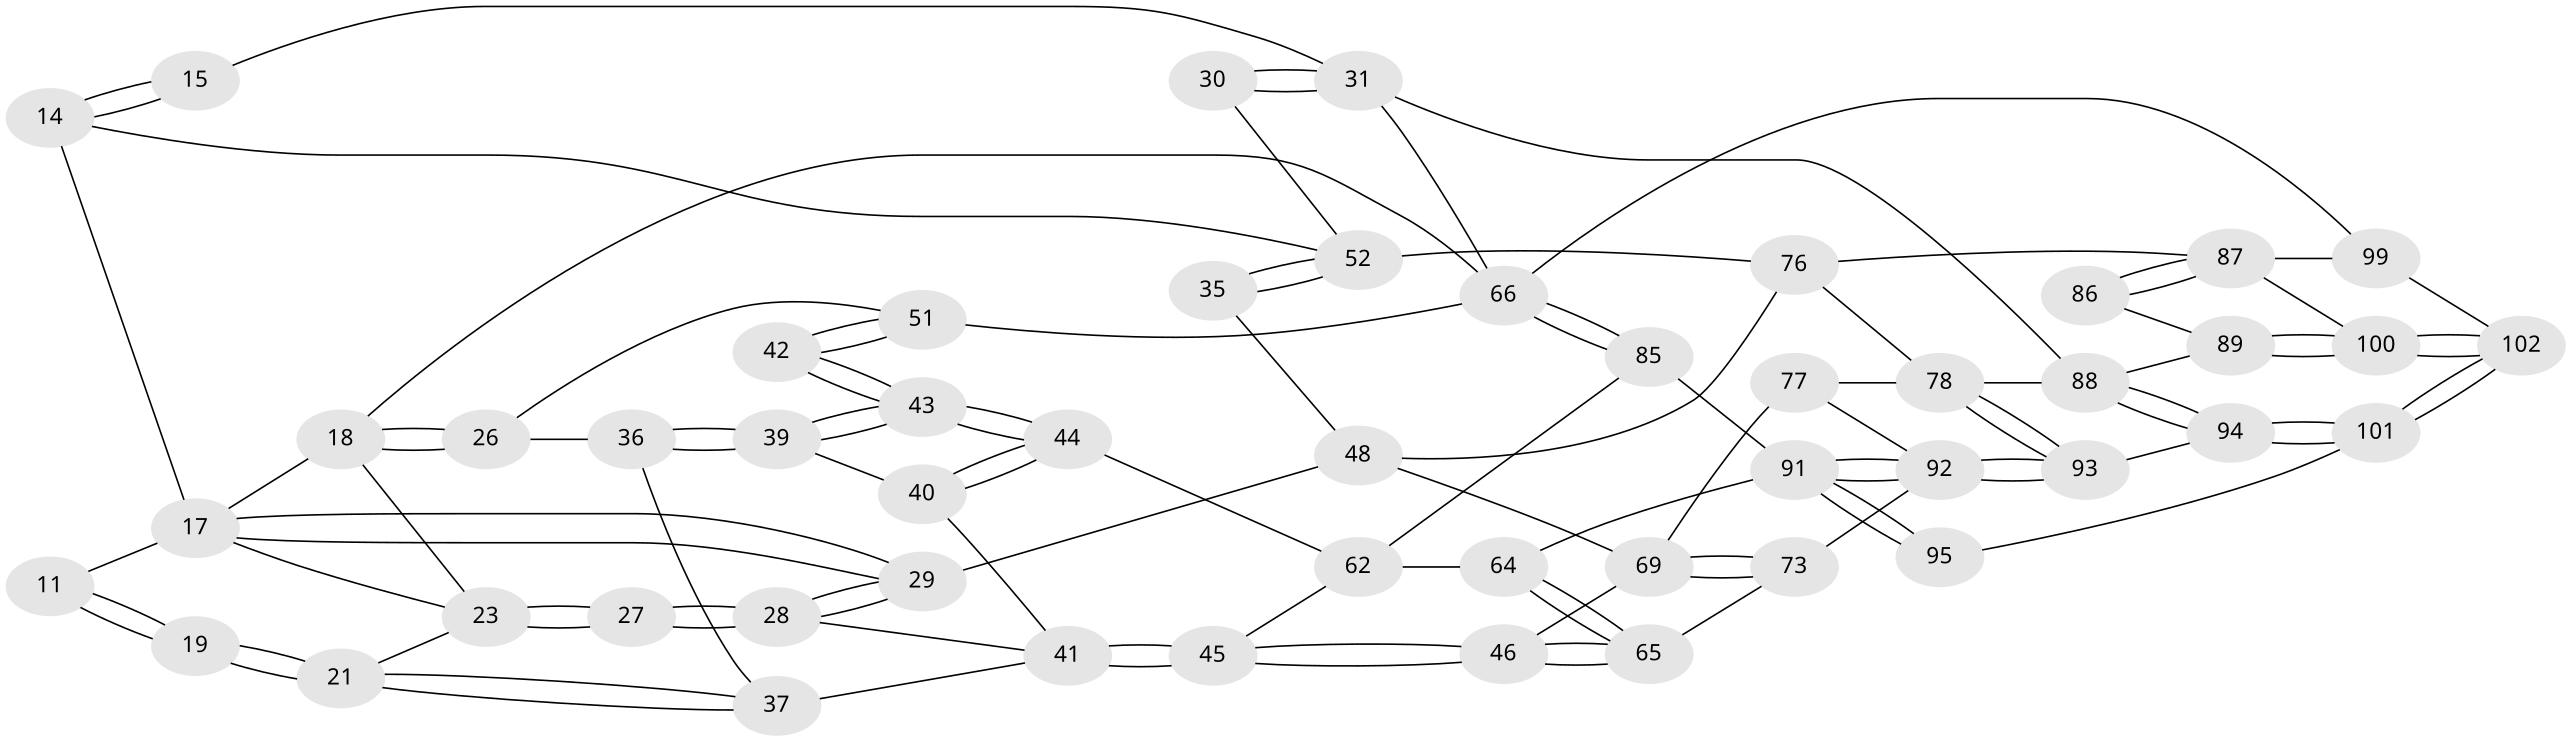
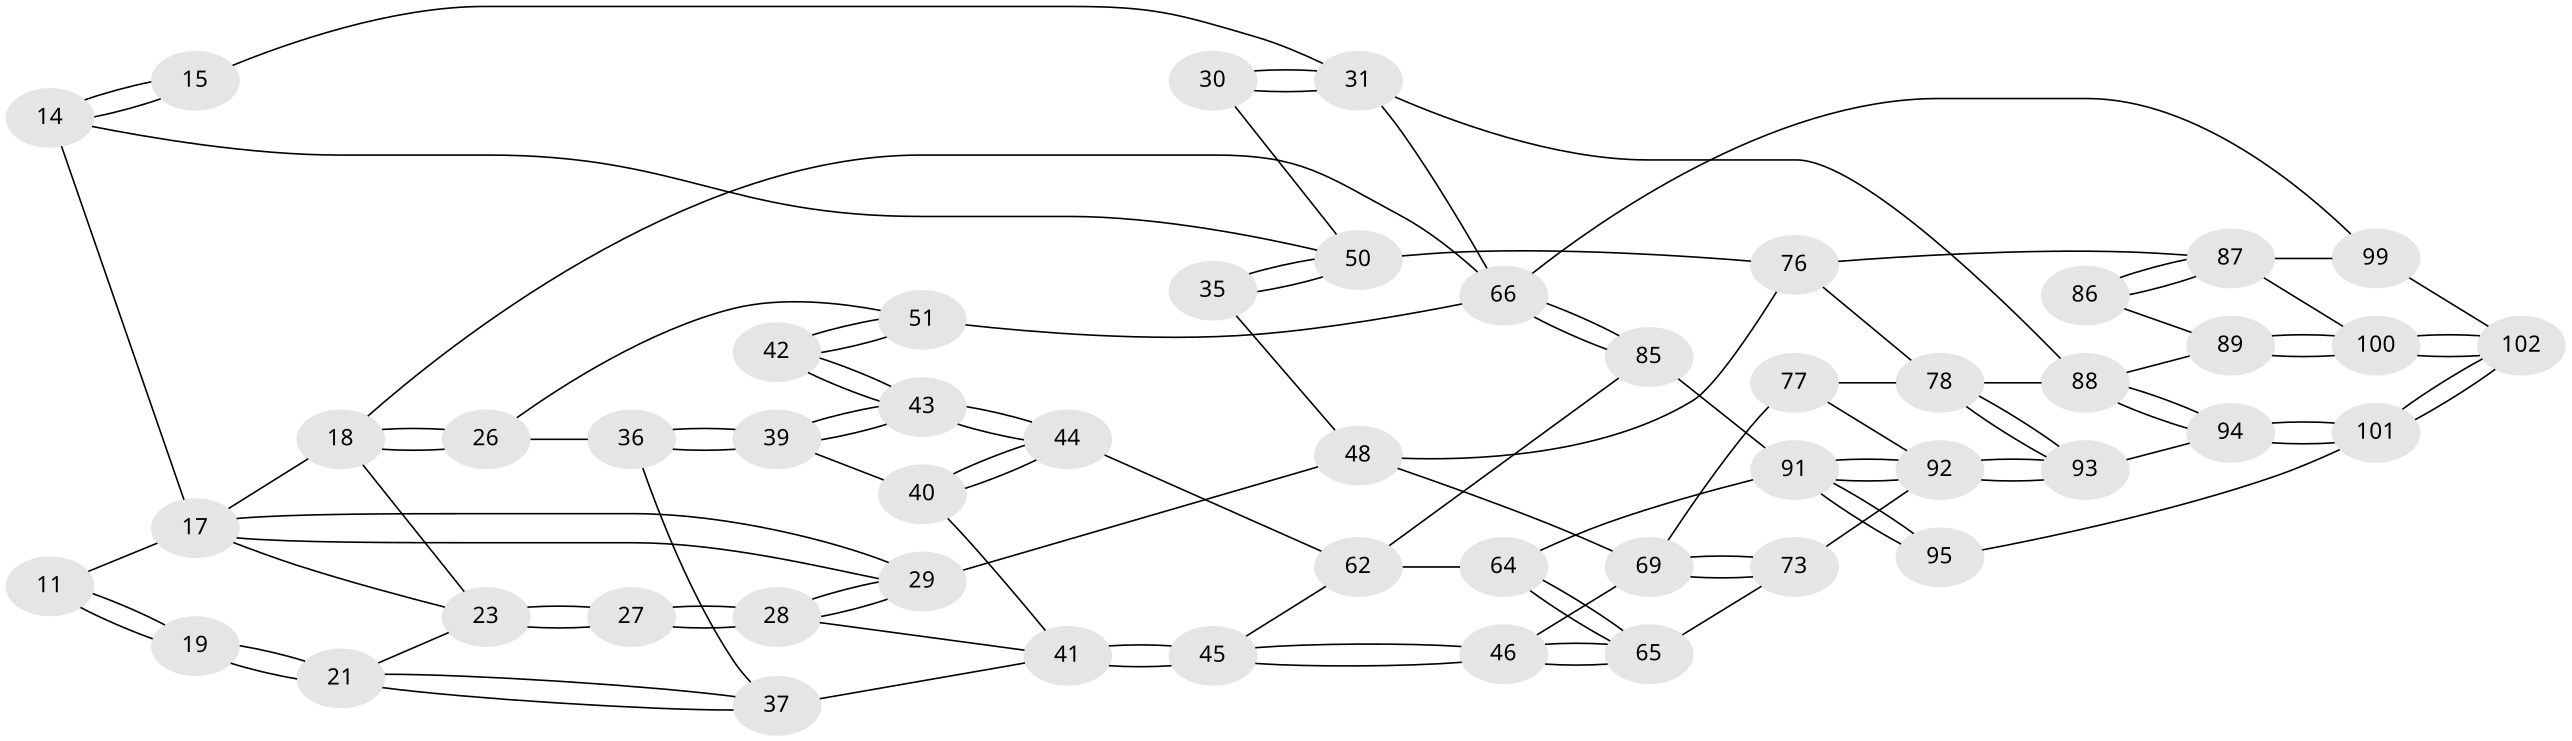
(1358, 260) -> (1358, 260)
